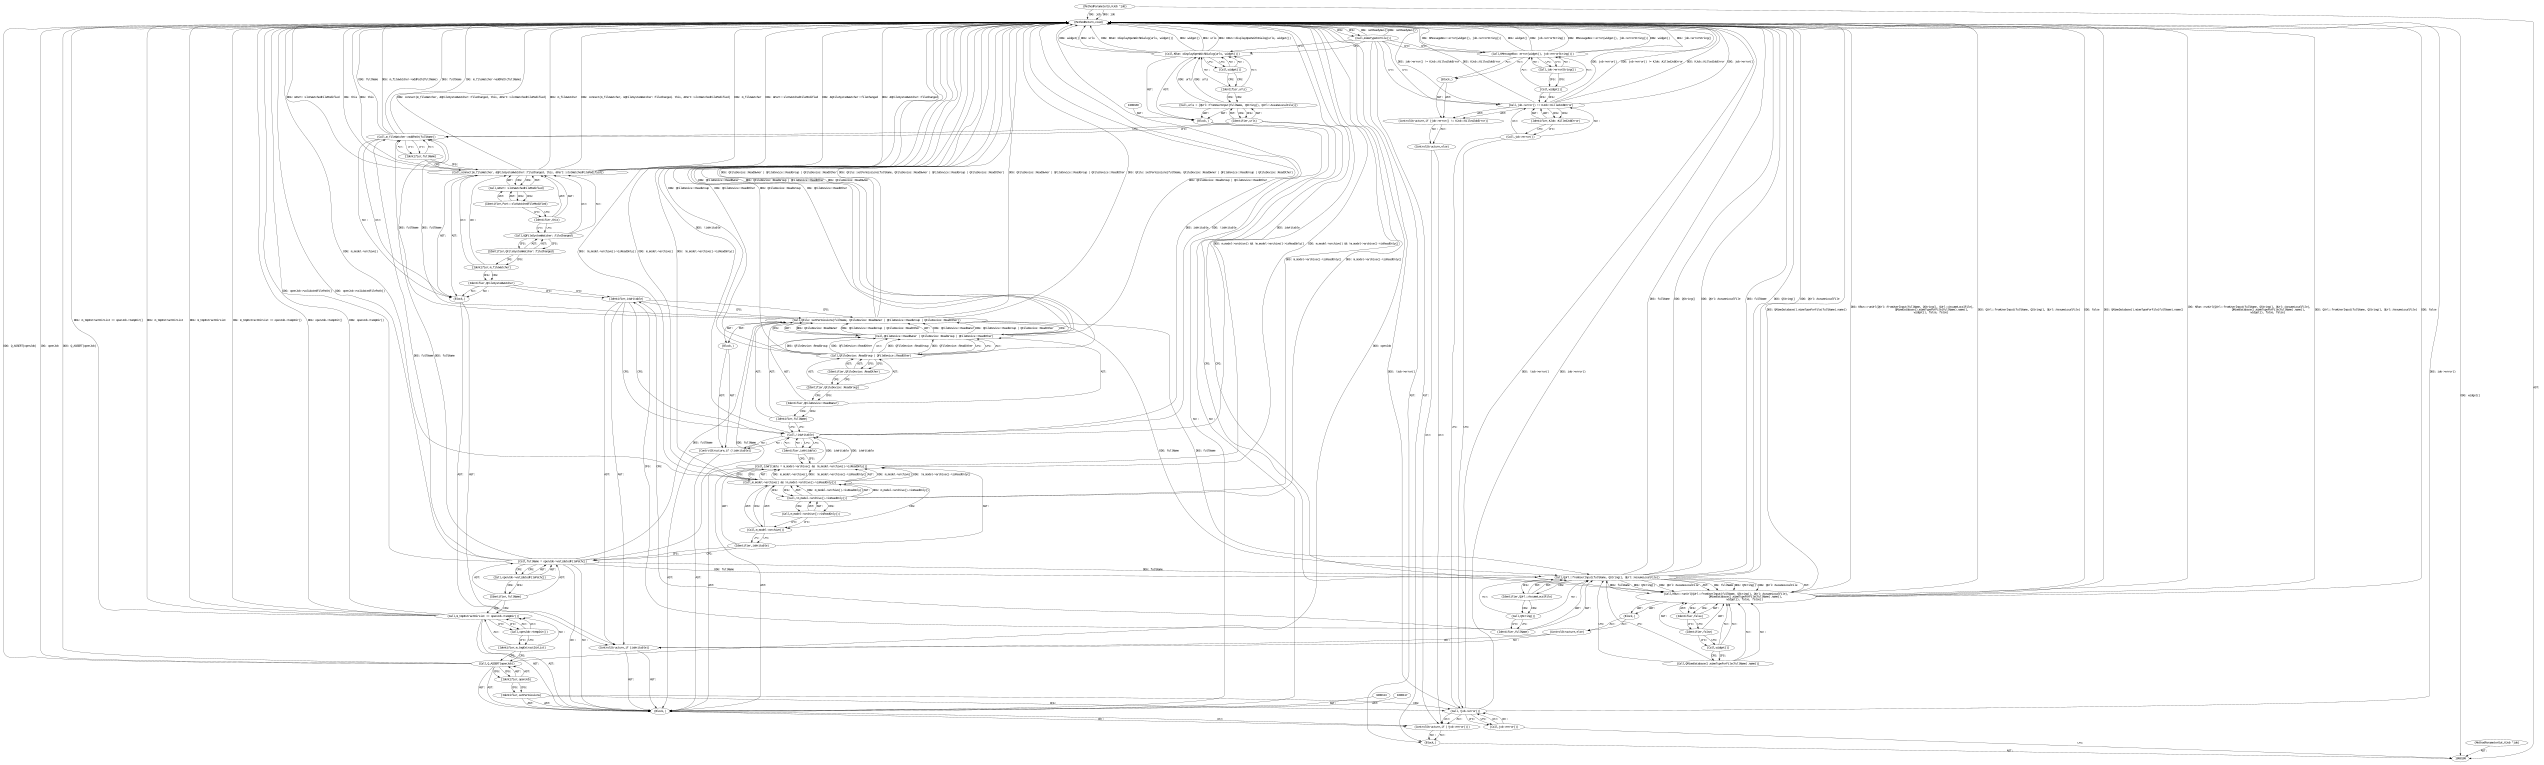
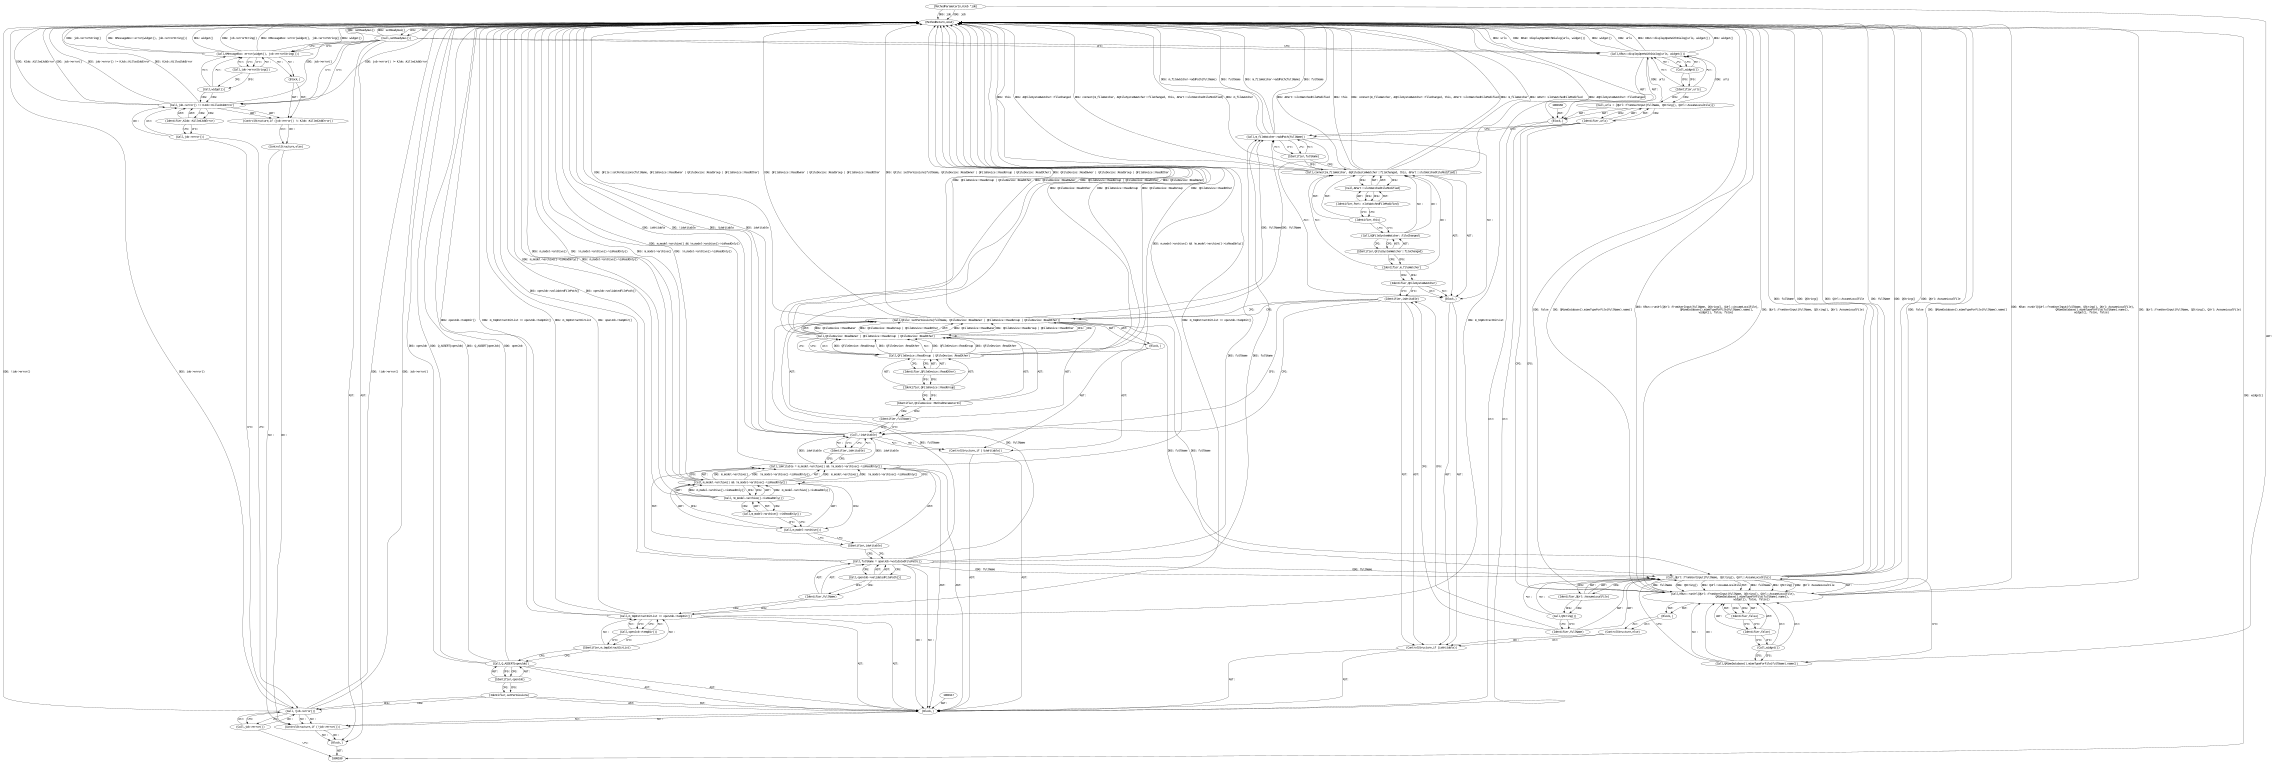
(2228, 15) -> (2151, 15)
(1373, 38) -> (396, 38)
(812, 403) -> (929, 403)
(1381, 695) -> none
(2497, 743) -> none
